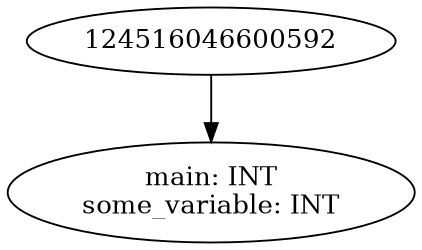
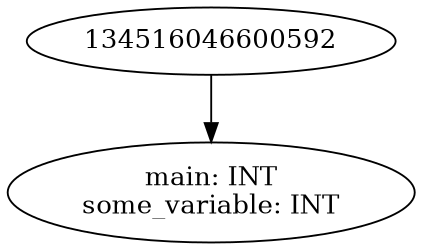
(211, 41) -> (211, 41)
